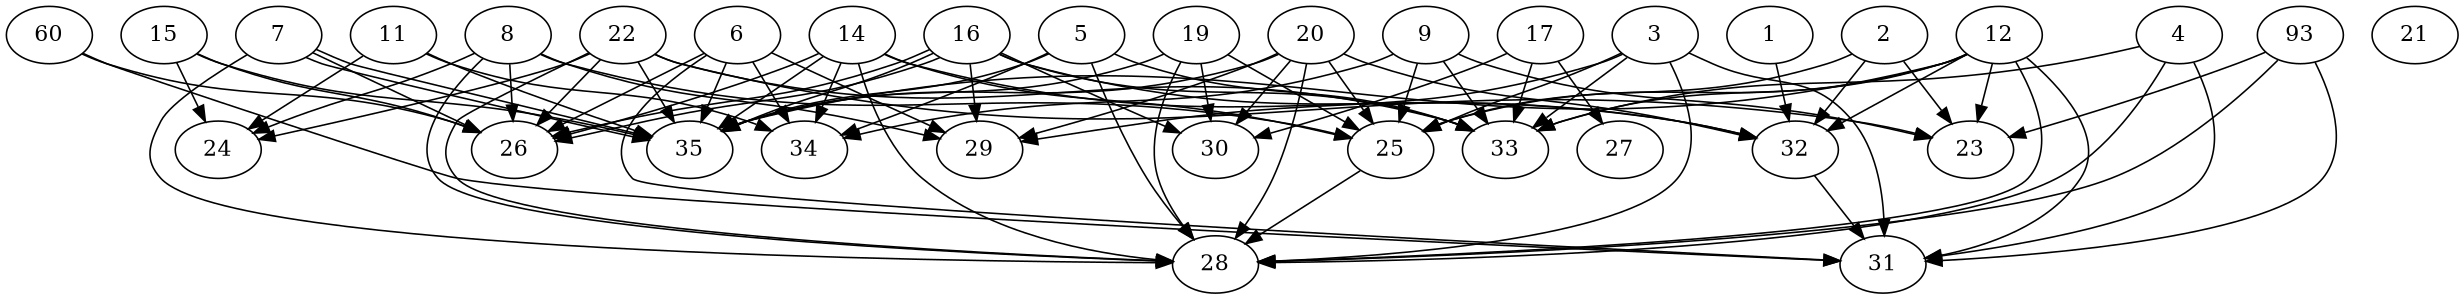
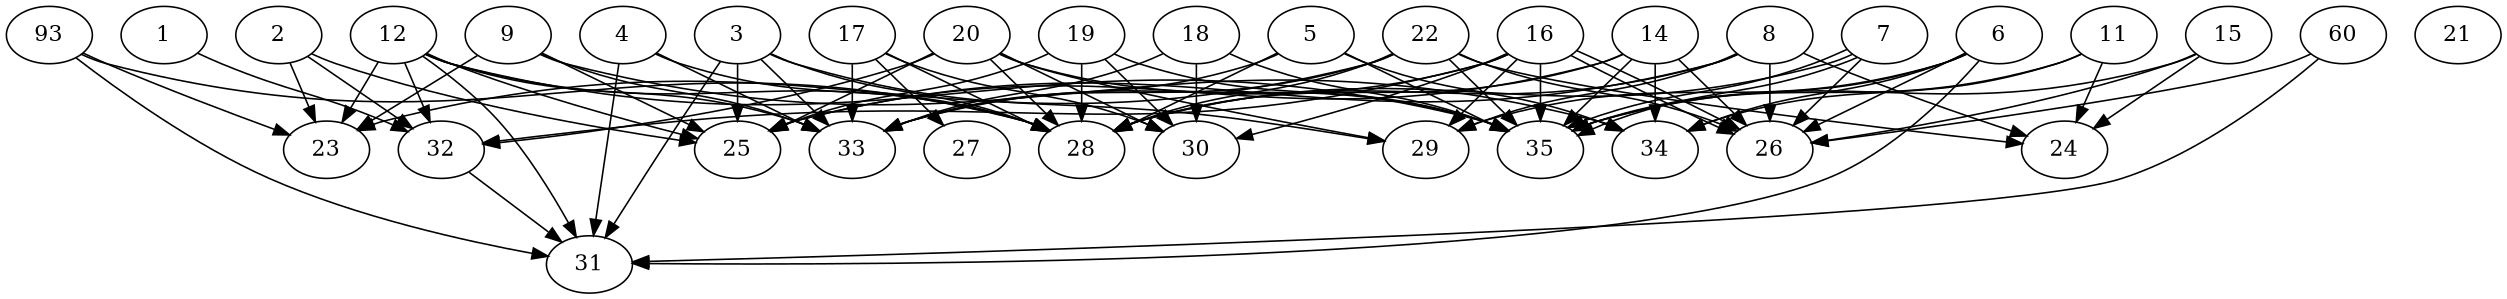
none -> (1196, 35)
(1311, 105) -> none
(1310, 203) -> (960, 89)
